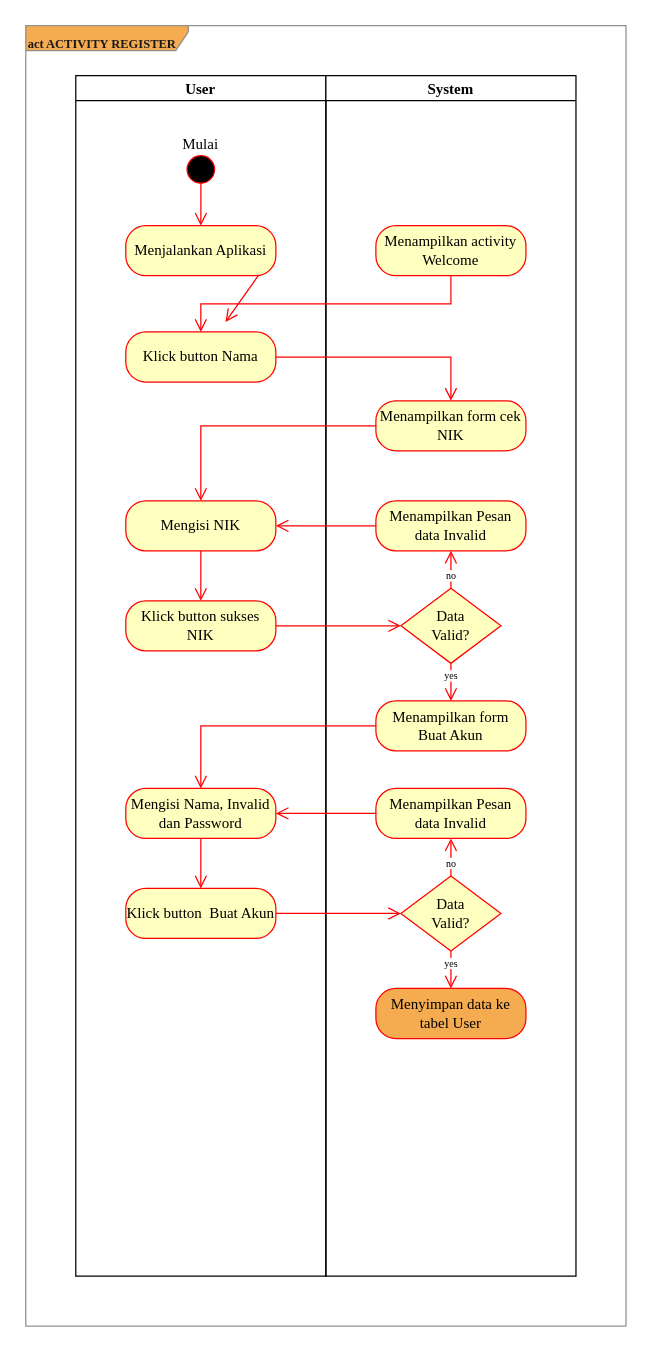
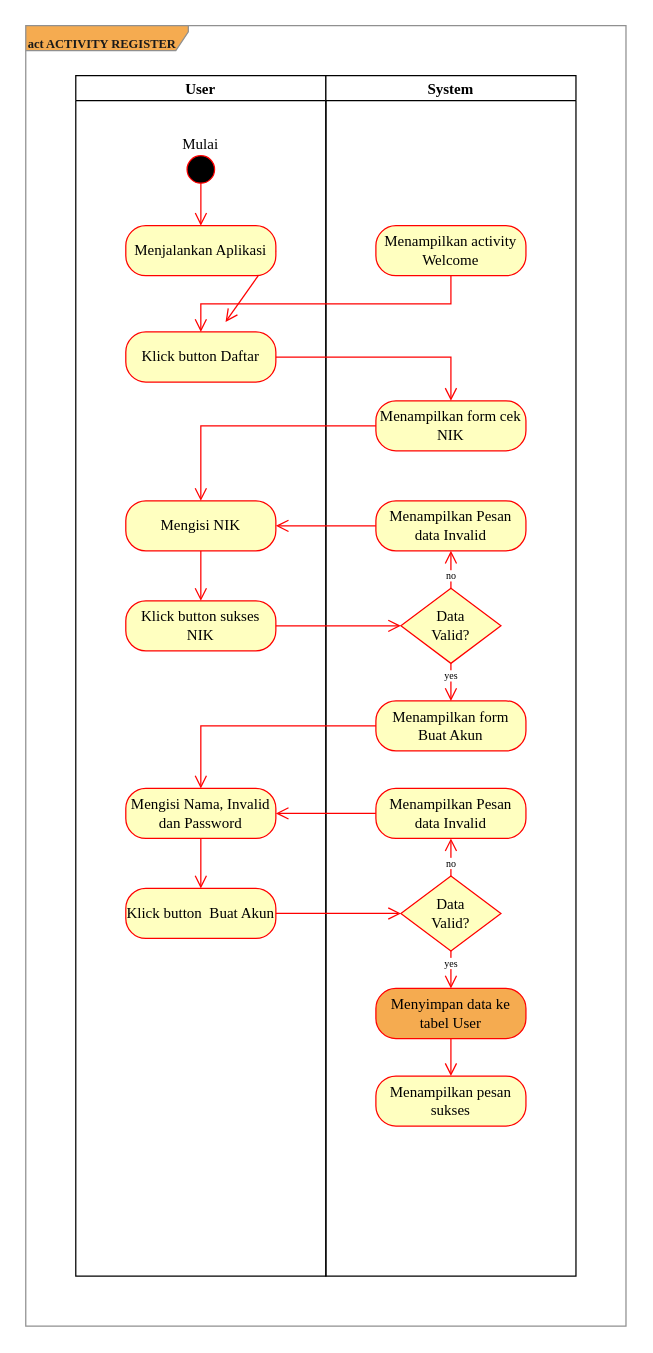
(201, 357) -> (201, 357)
none -> (451, 1055)
none -> (451, 1101)
